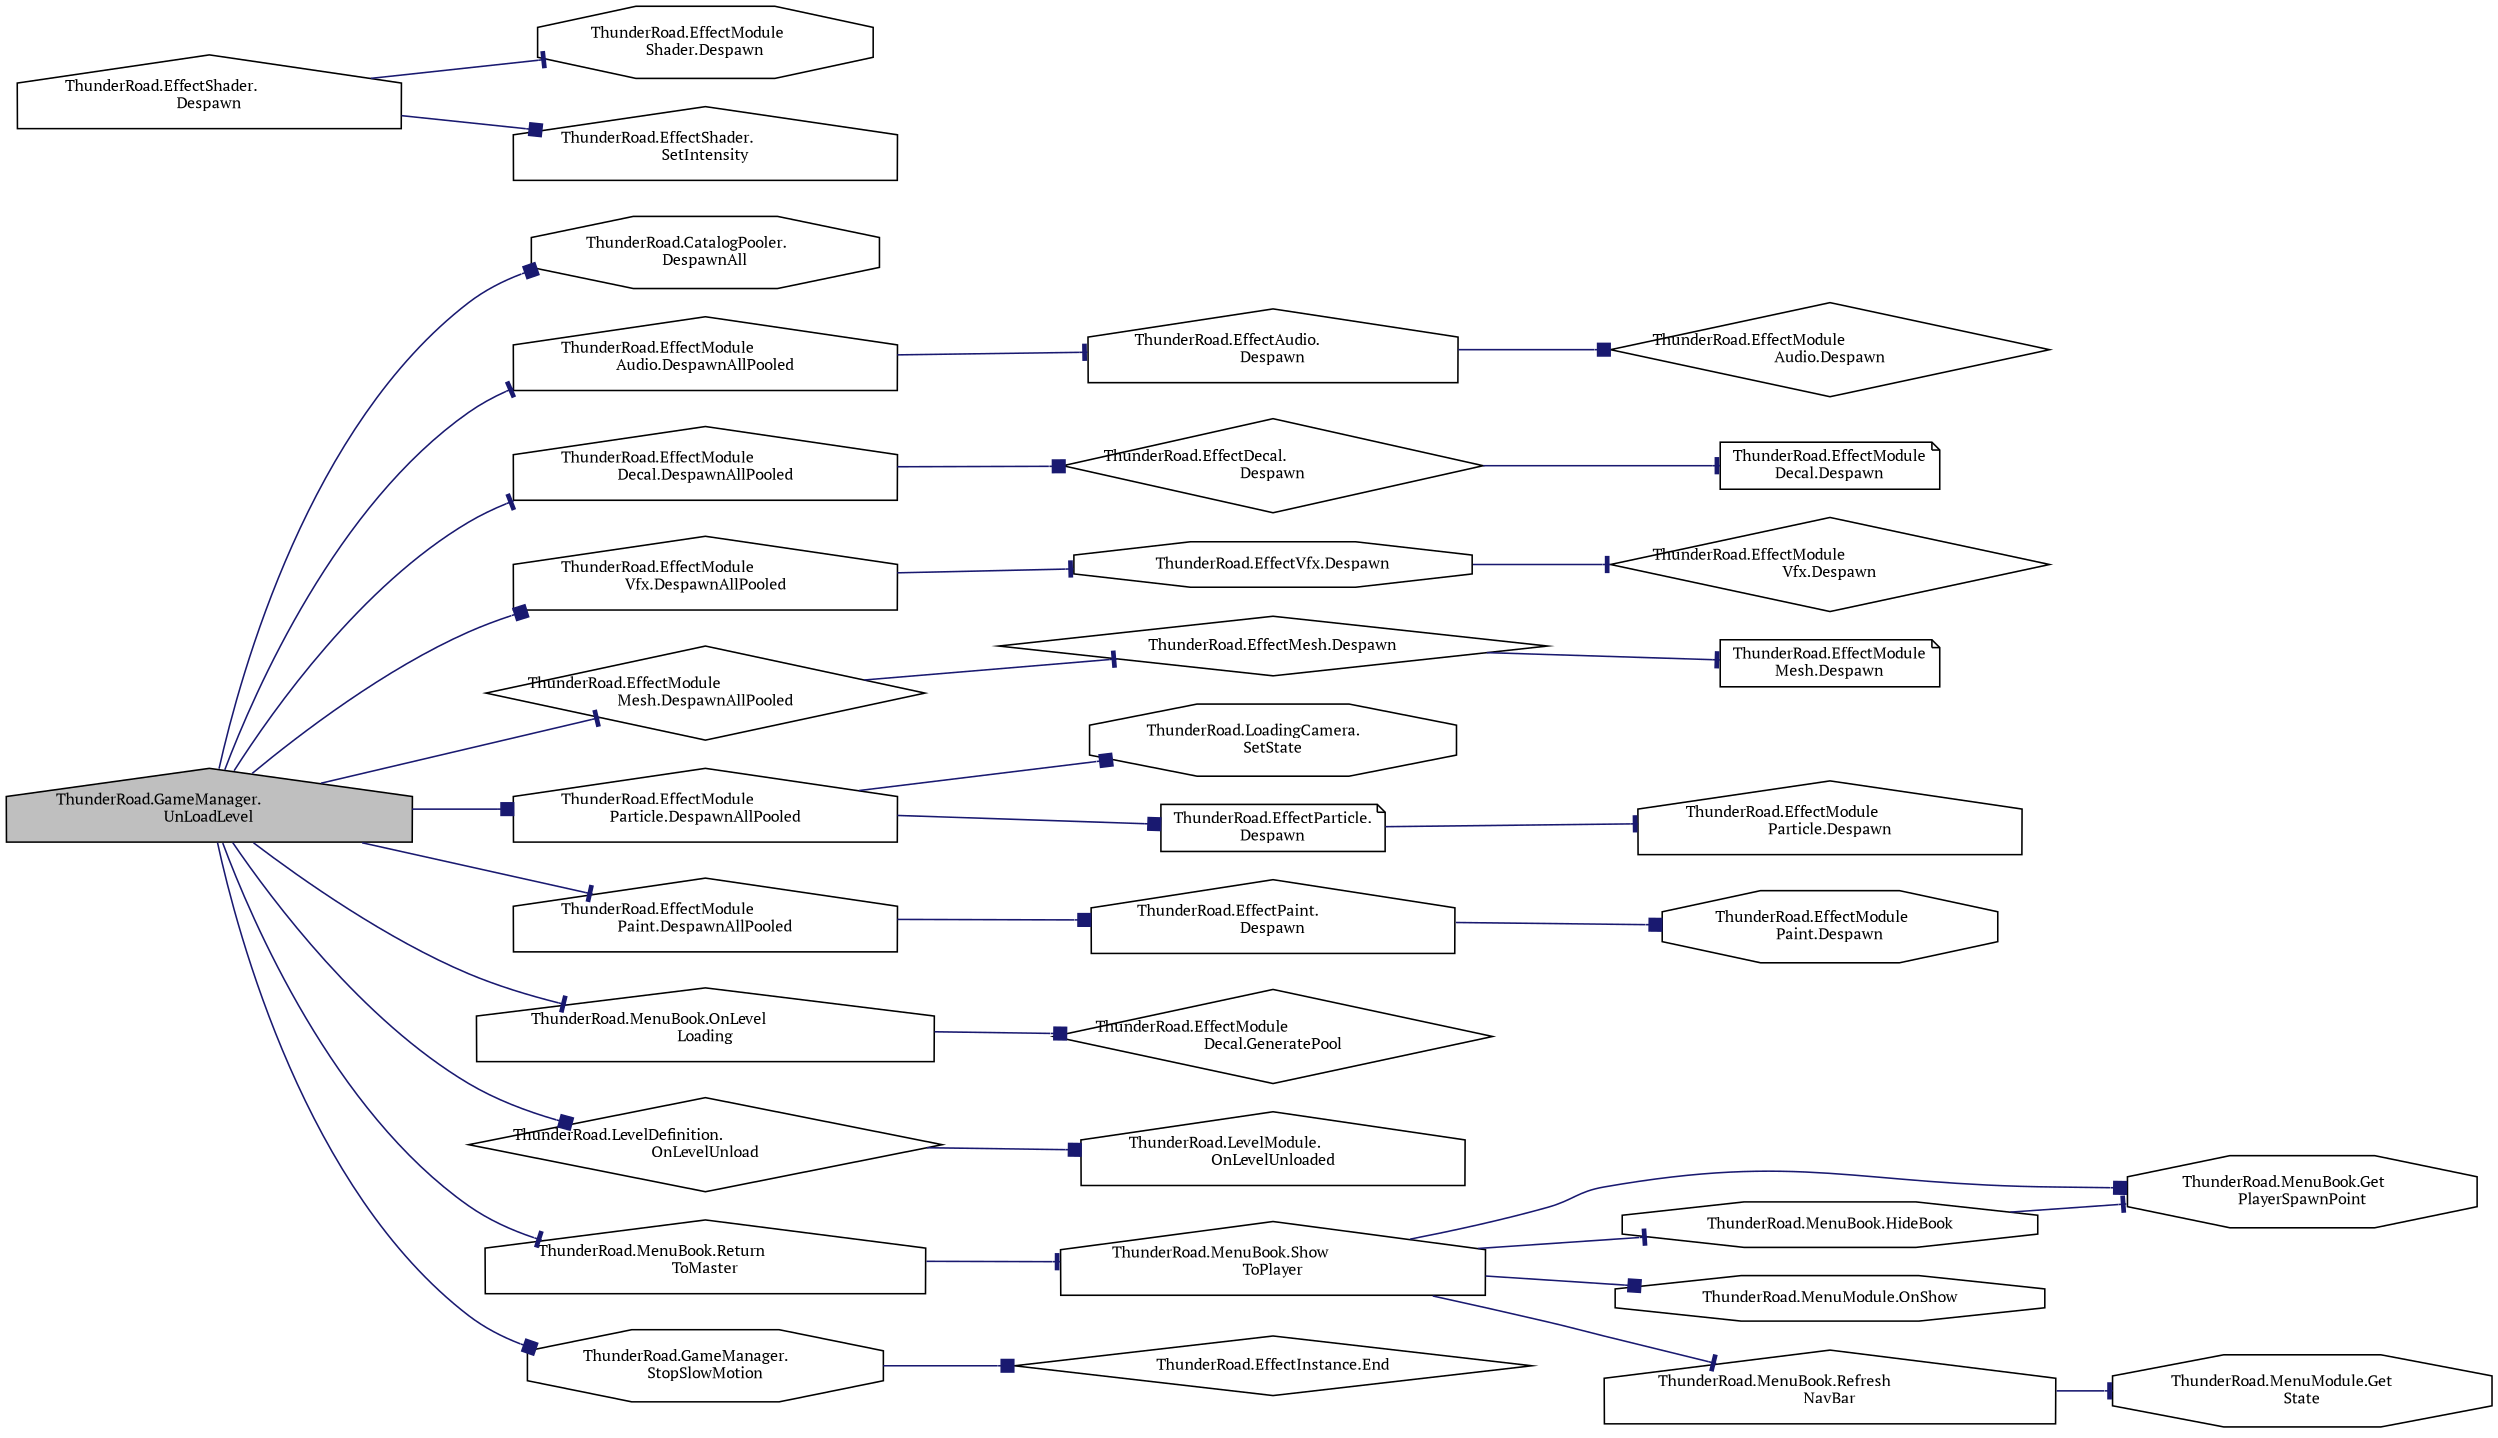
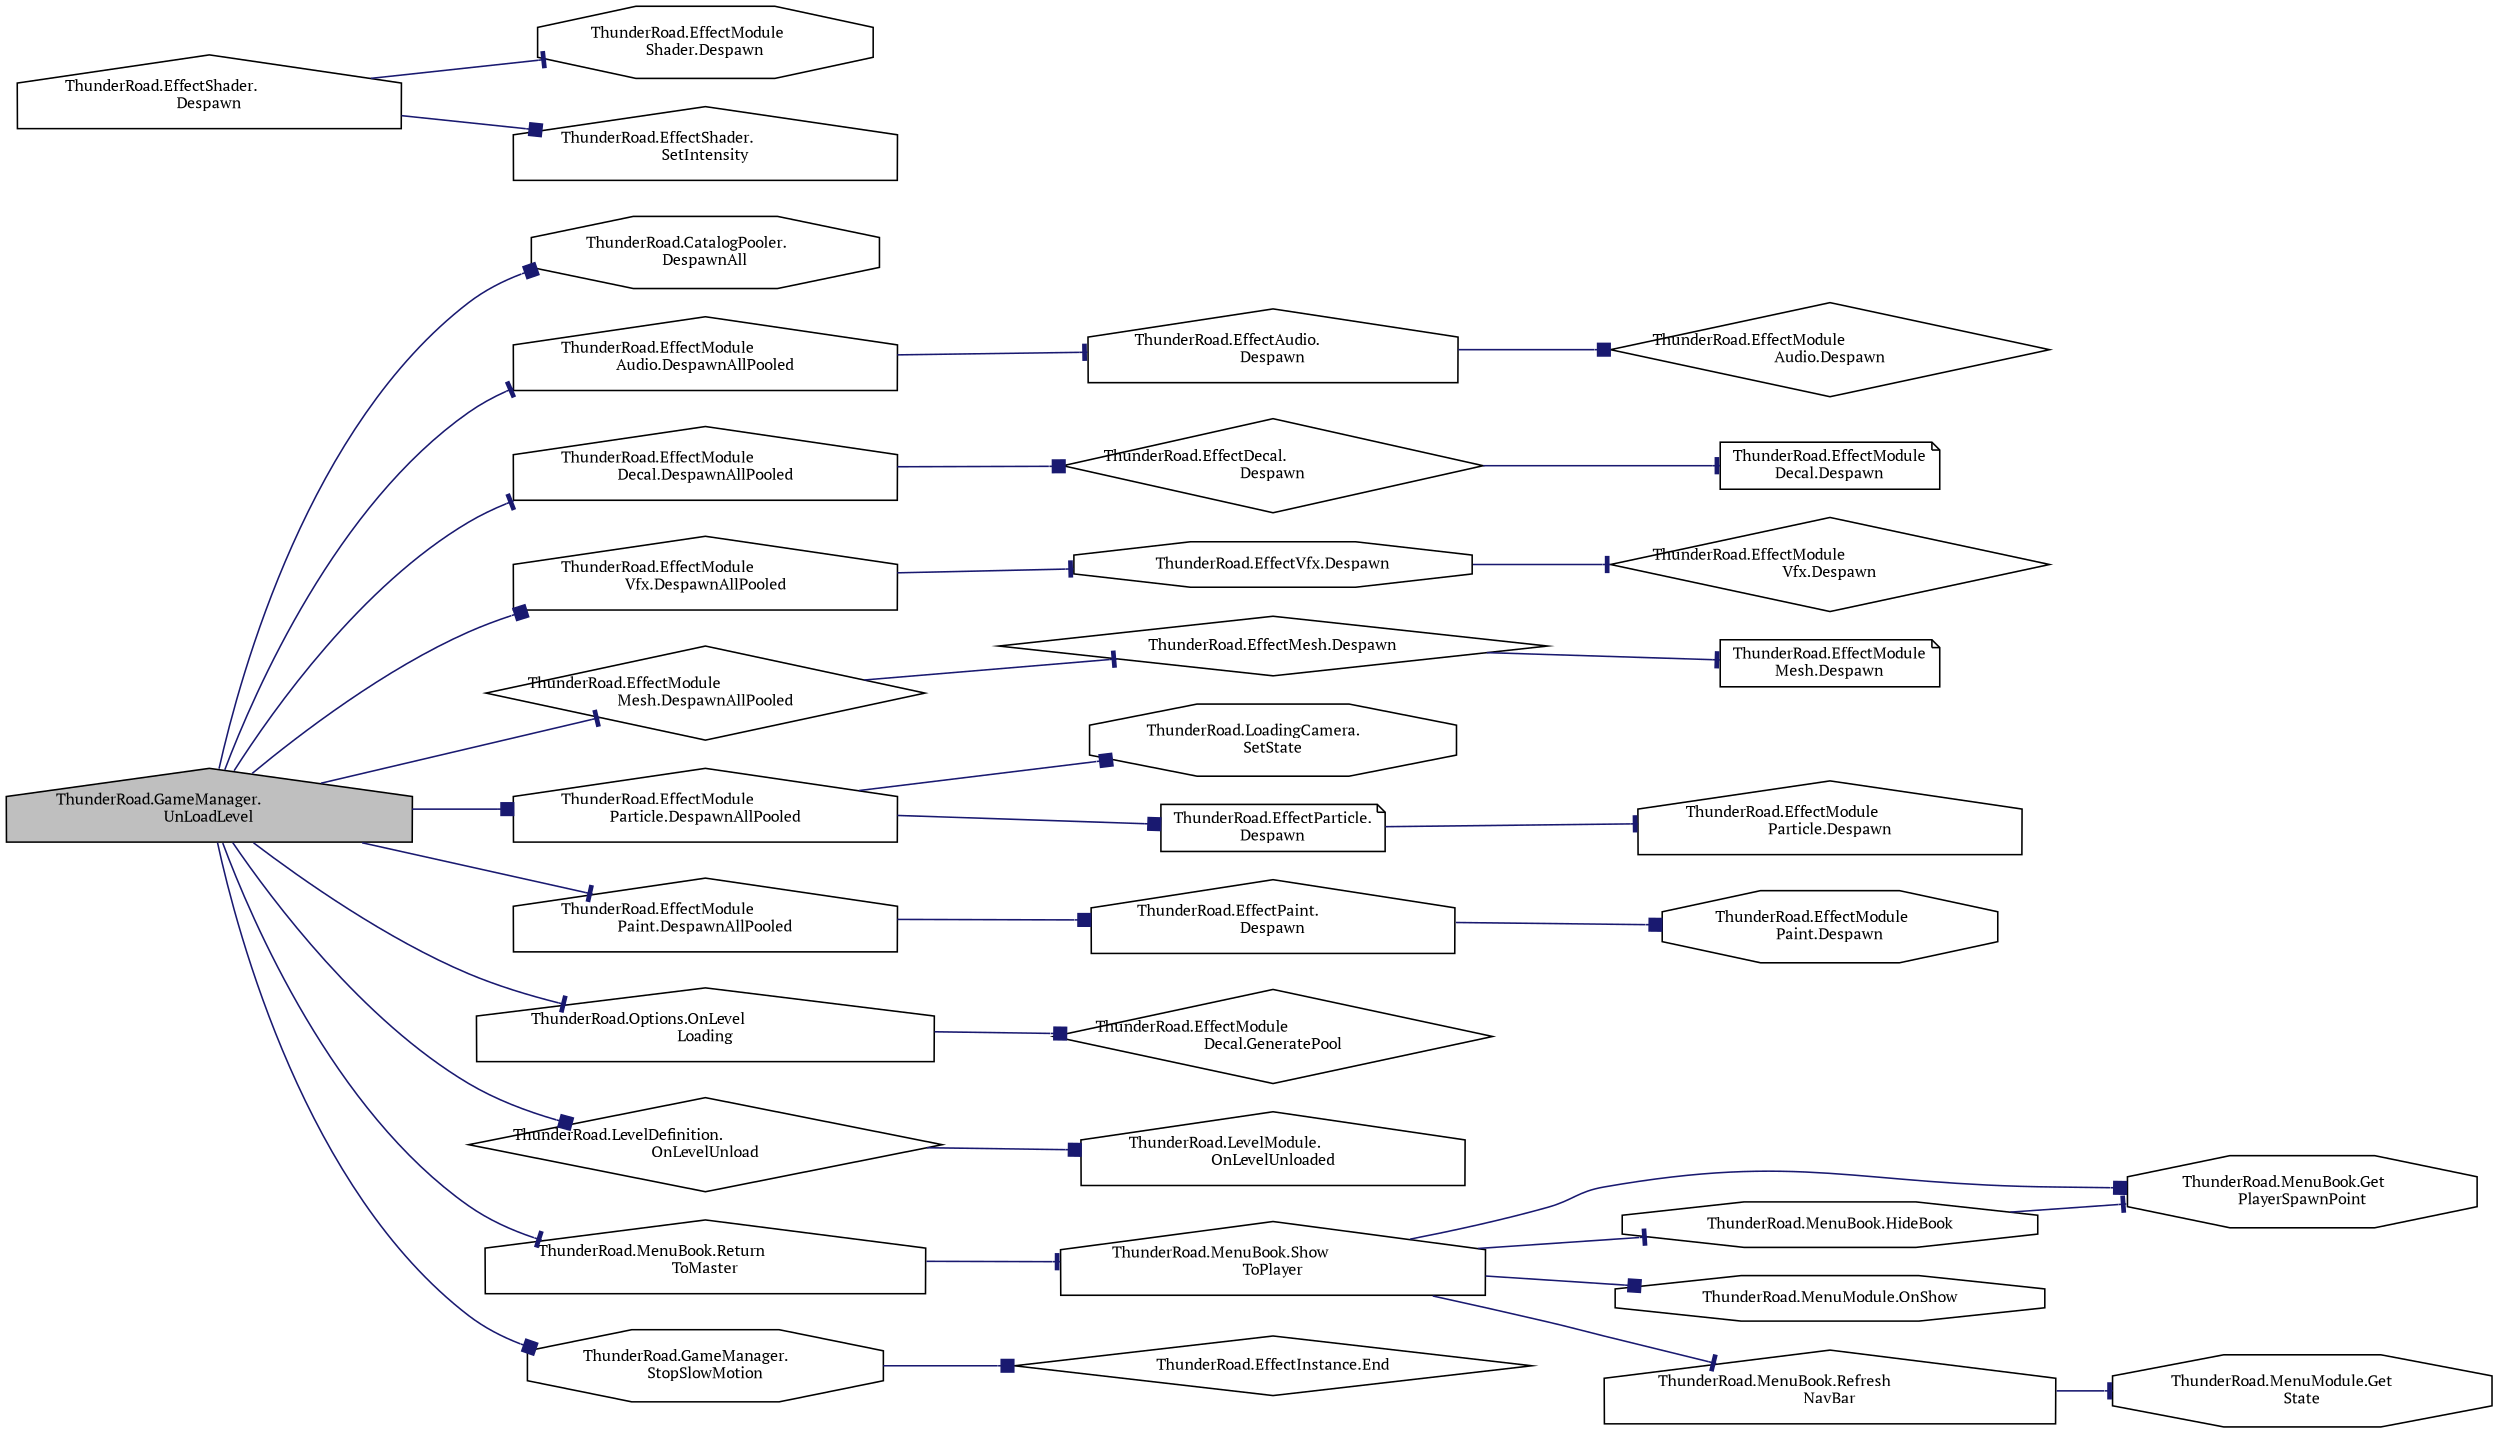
(705, 1029) -> (705, 1029)
